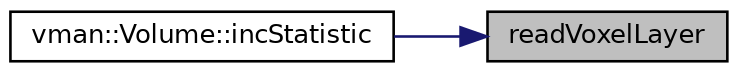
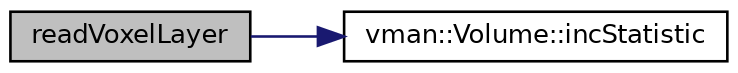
(427, 36) -> (284, 36)
